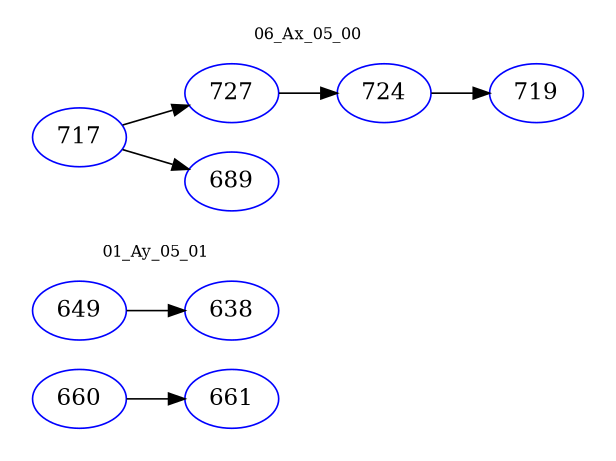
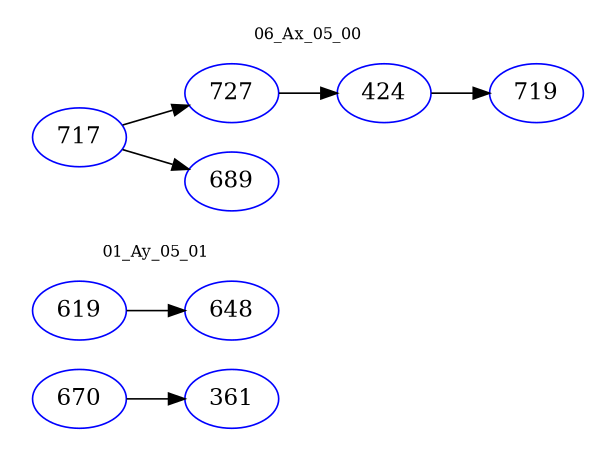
(384, 93) -> (384, 93)
(79, 311) -> (79, 311)
(232, 311) -> (232, 311)
(79, 399) -> (79, 399)
(232, 399) -> (232, 399)
